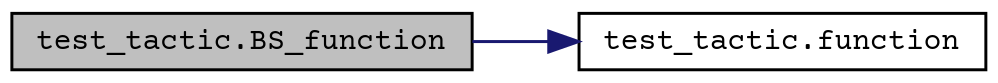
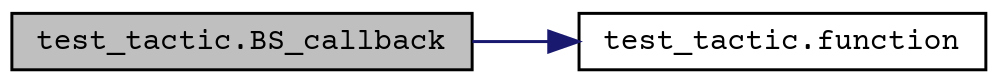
(242, 42) -> (242, 42)
